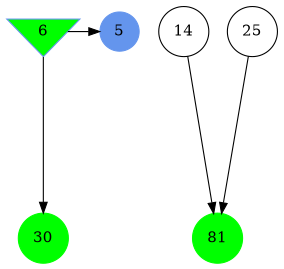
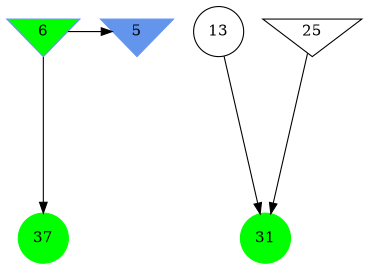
(120, 32) -> (137, 32)
(184, 32) -> (219, 32)
(252, 32) -> (312, 32)
(43, 238) -> (43, 238)
(218, 238) -> (265, 238)
